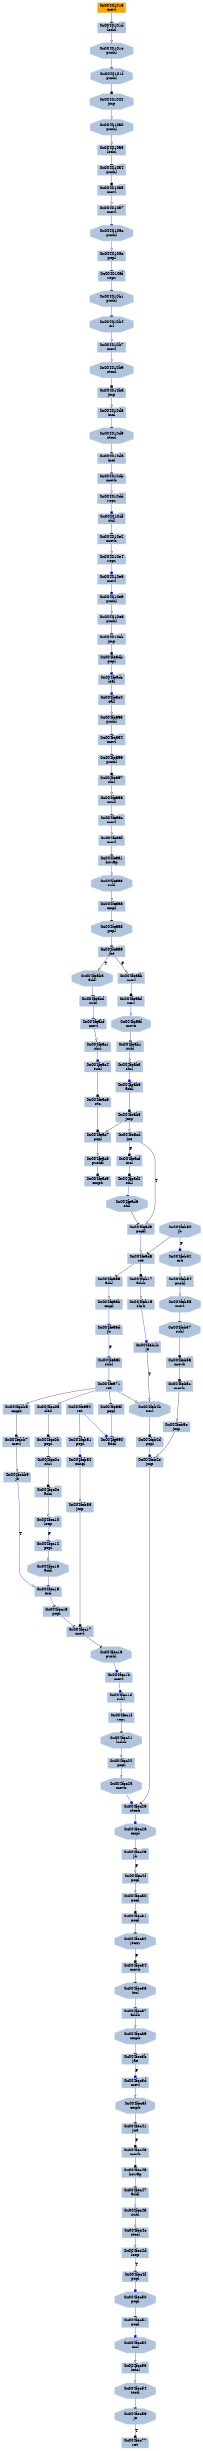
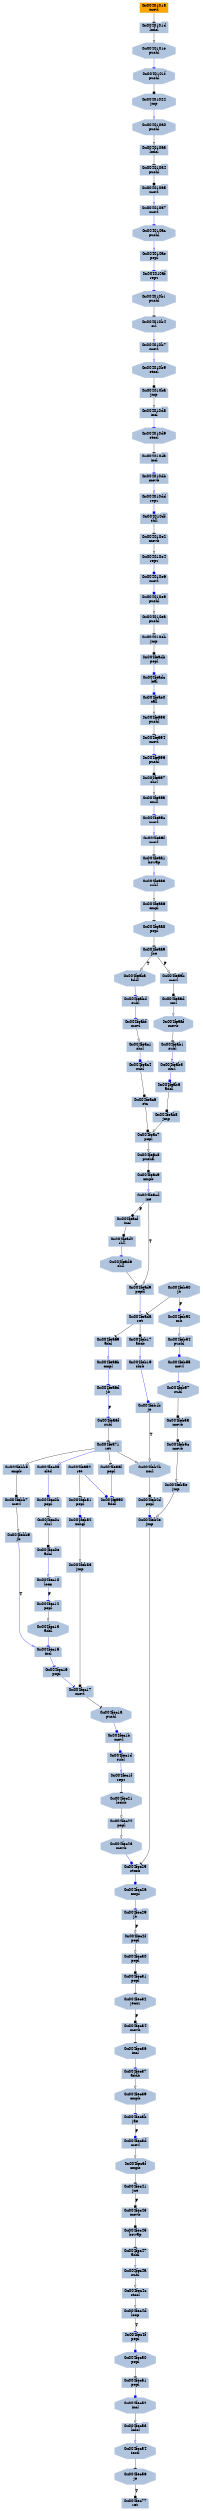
(129, 1126) -> (148, 1186)
(180, 1290) -> (179, 1351)
(48, 1424) -> (48, 1485)
